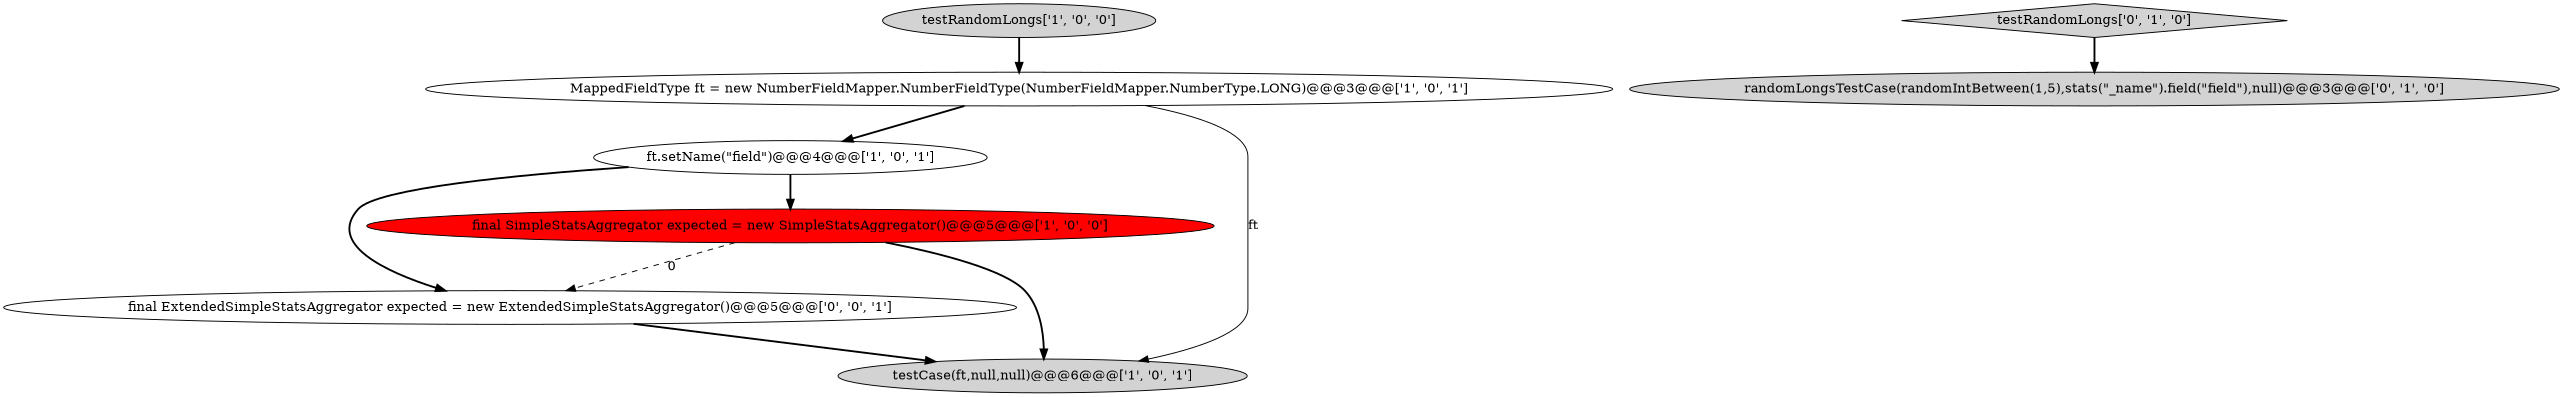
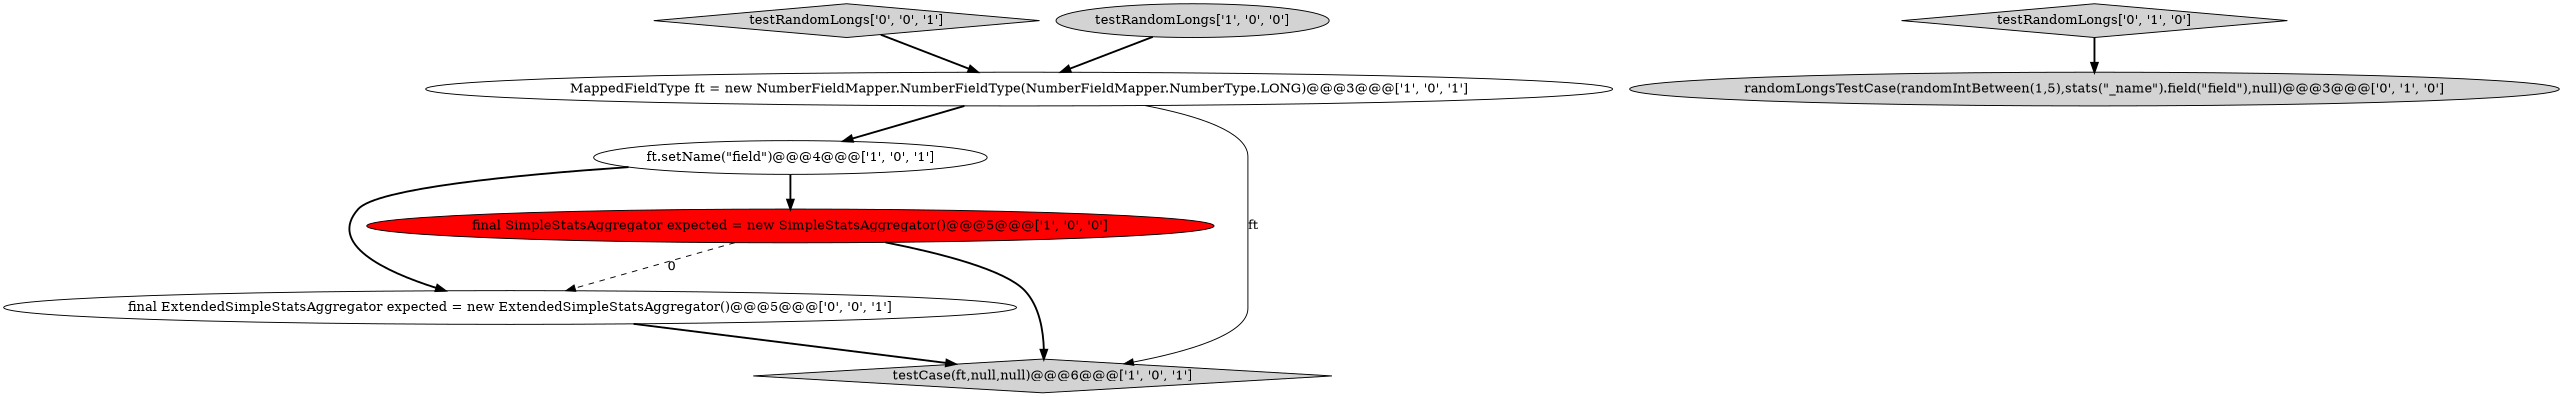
none -> (847, 21)
(1043, 376) -> (1043, 376)
